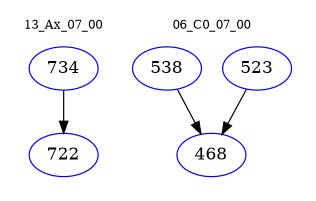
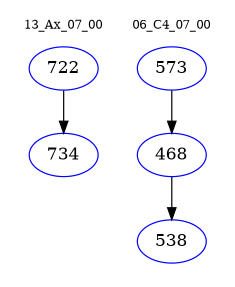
(212, 26) -> (172, 26)
(257, 68) -> (172, 68)
(64, 106) -> (64, 106)
(186, 106) -> (172, 192)
